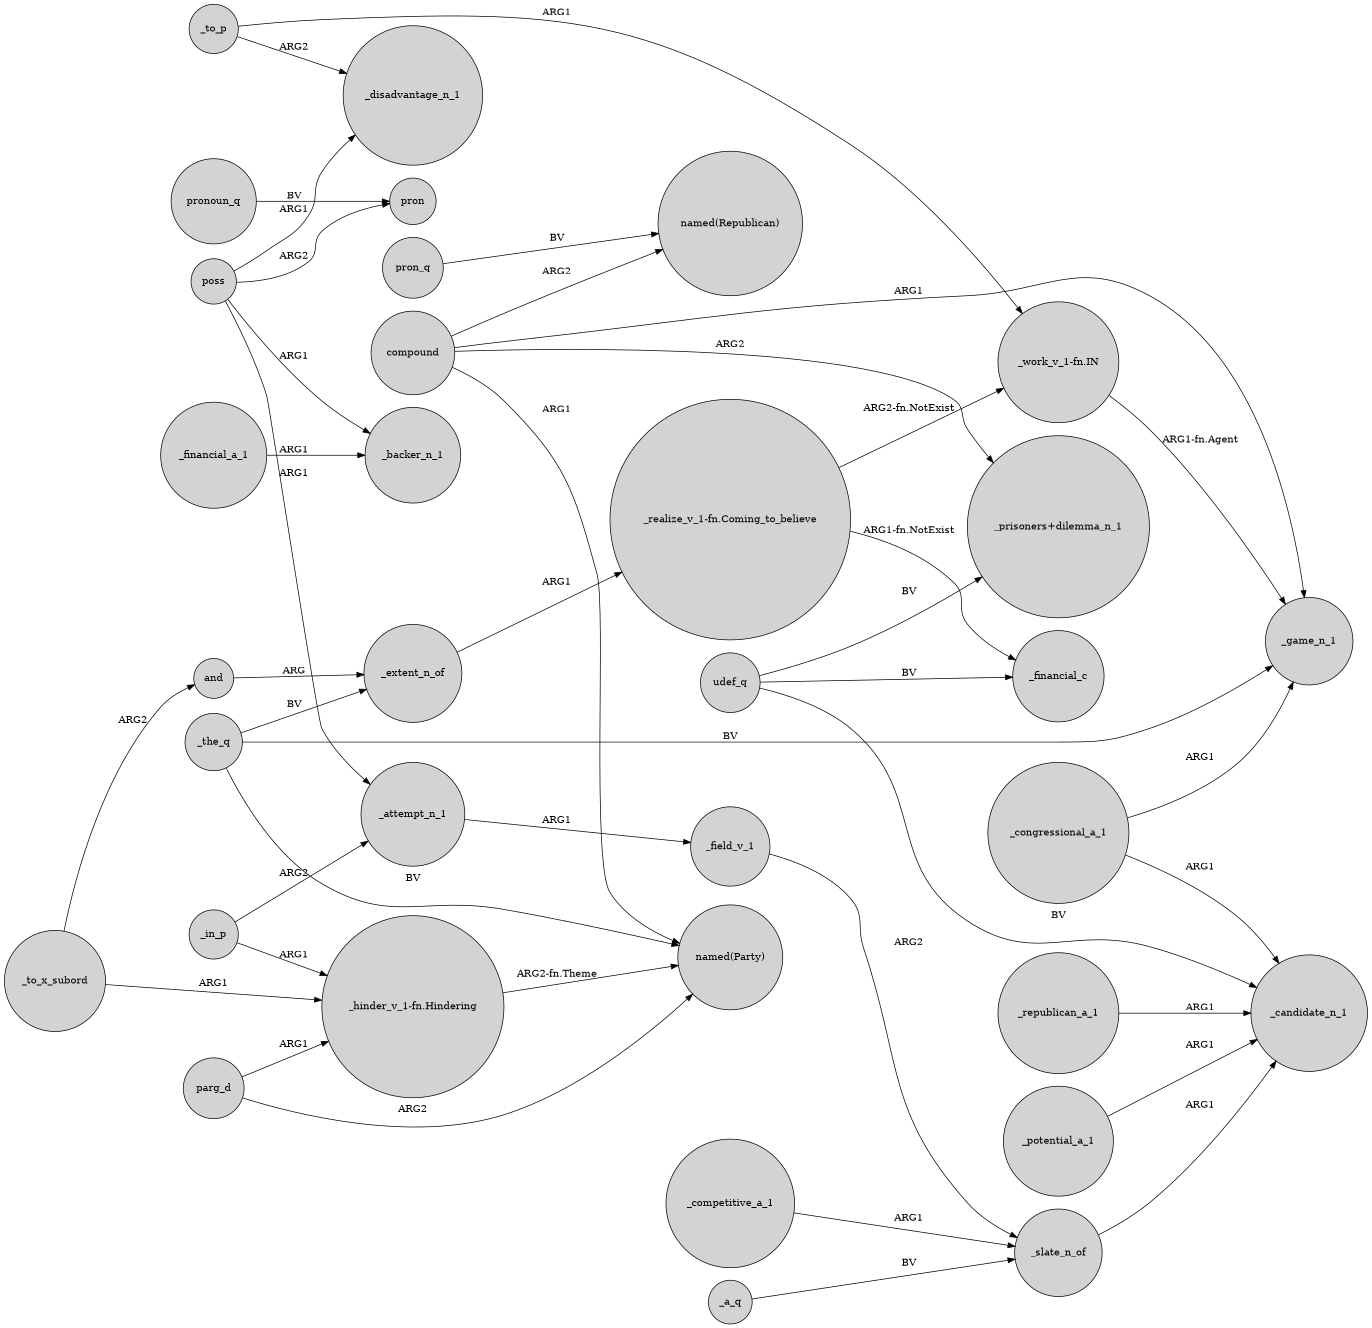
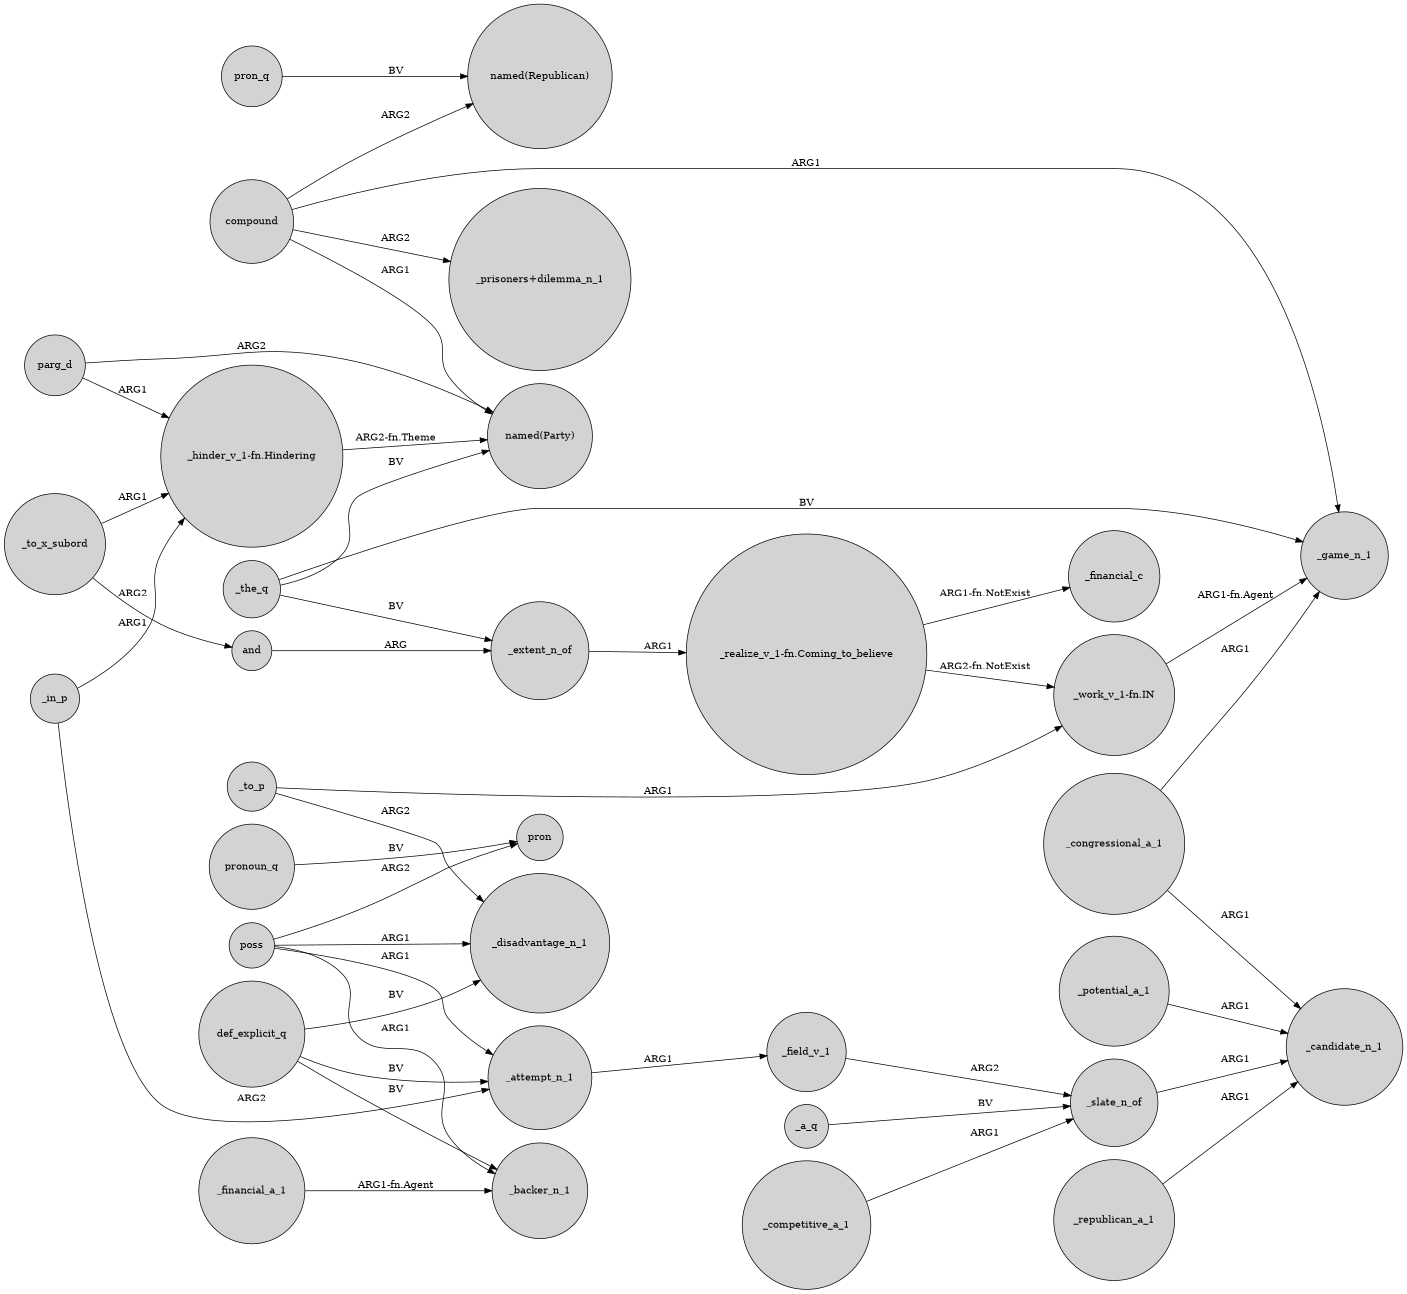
(294, 450) -> (396, 1185)
(730, 683) -> none
none -> (252, 1034)
